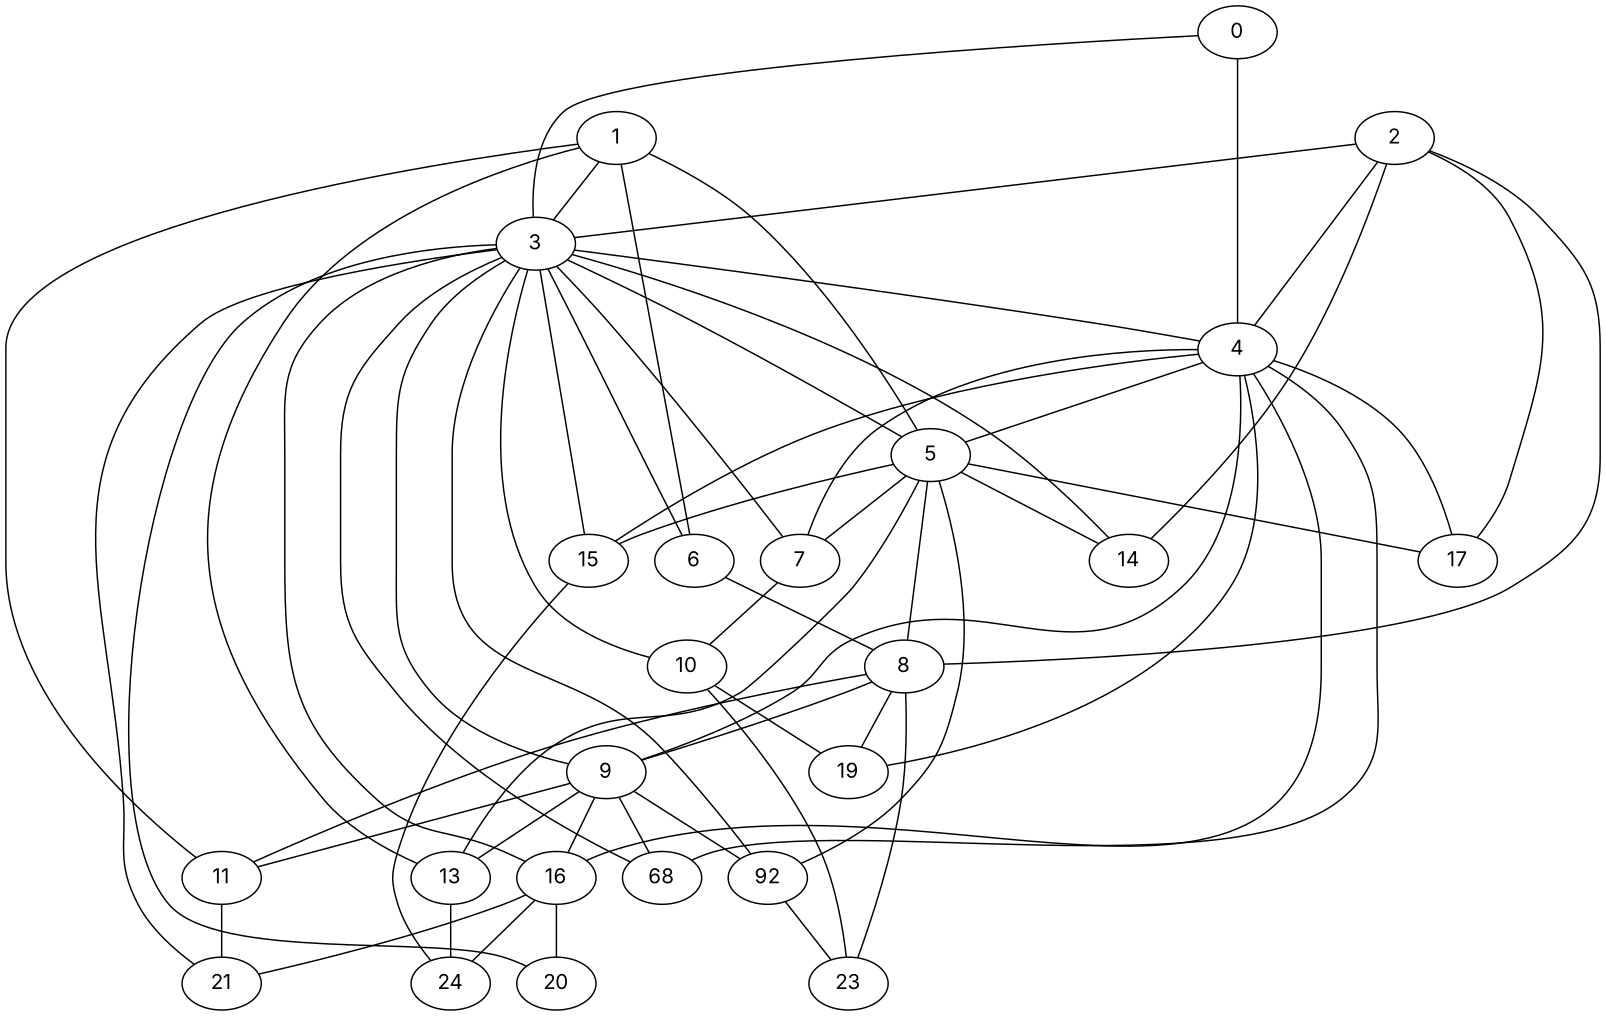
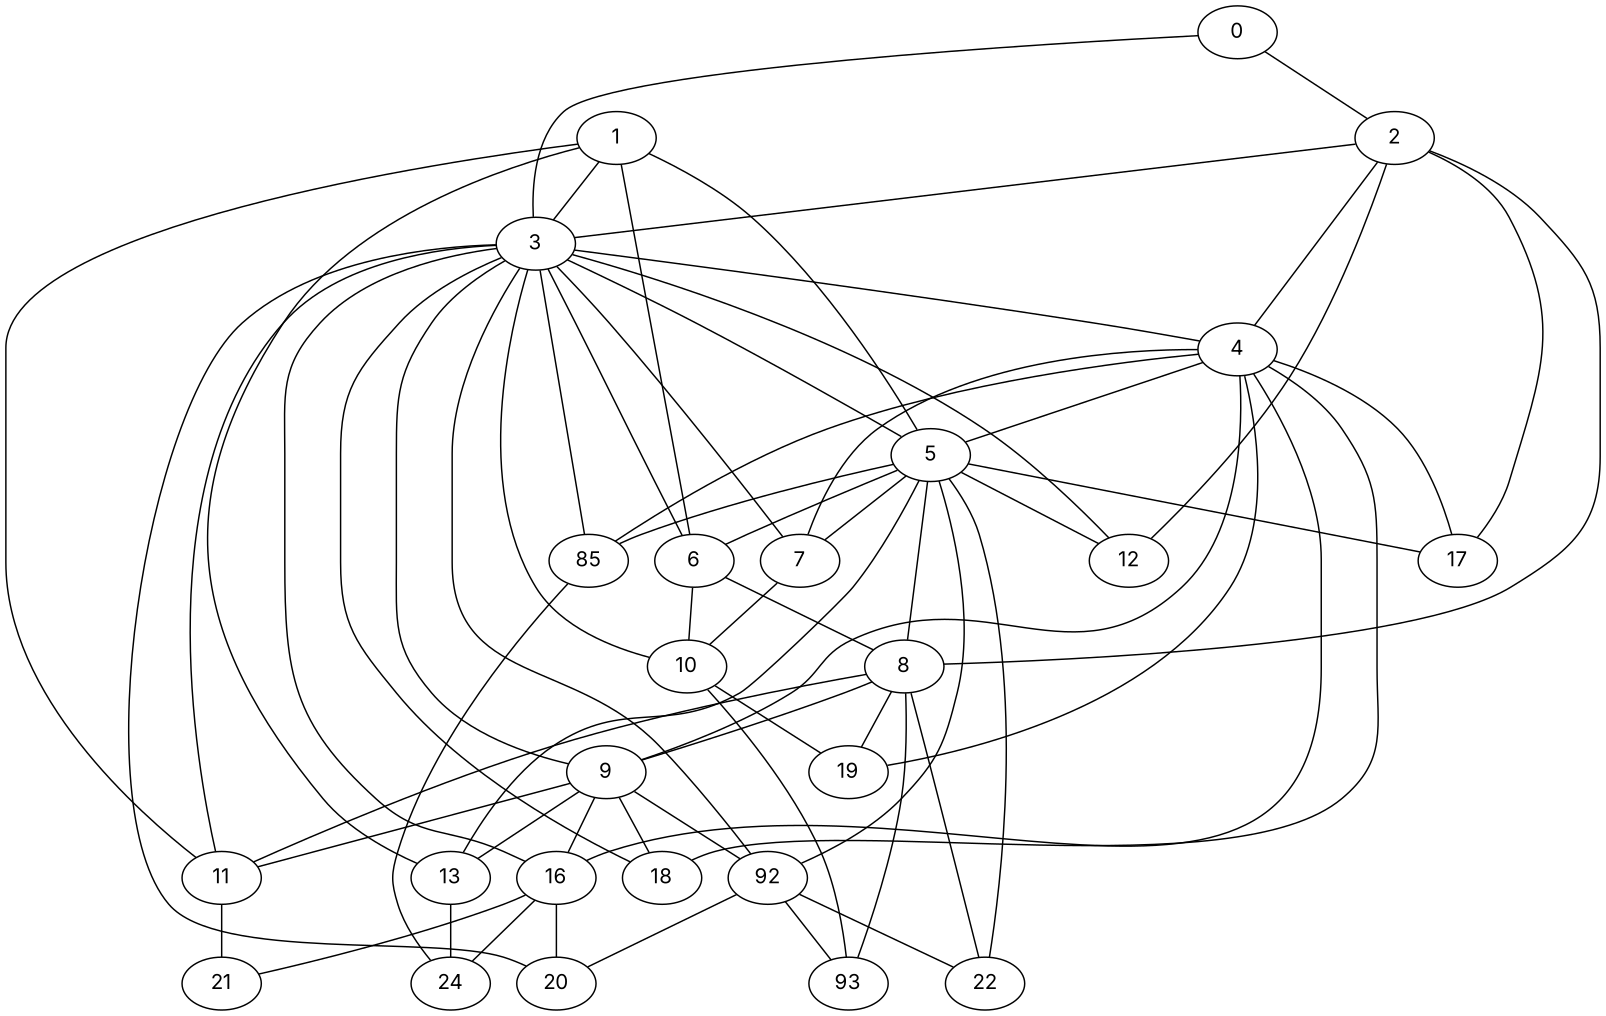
(1238, 191) -> (1316, 85)
(100, 487) -> (199, 521)
none -> (807, 508)
(589, 561) -> (589, 561)
(1129, 561) -> (1129, 561)
none -> (691, 614)
(662, 878) -> (662, 878)
none -> (662, 931)
(849, 984) -> (849, 984)
none -> (985, 984)
